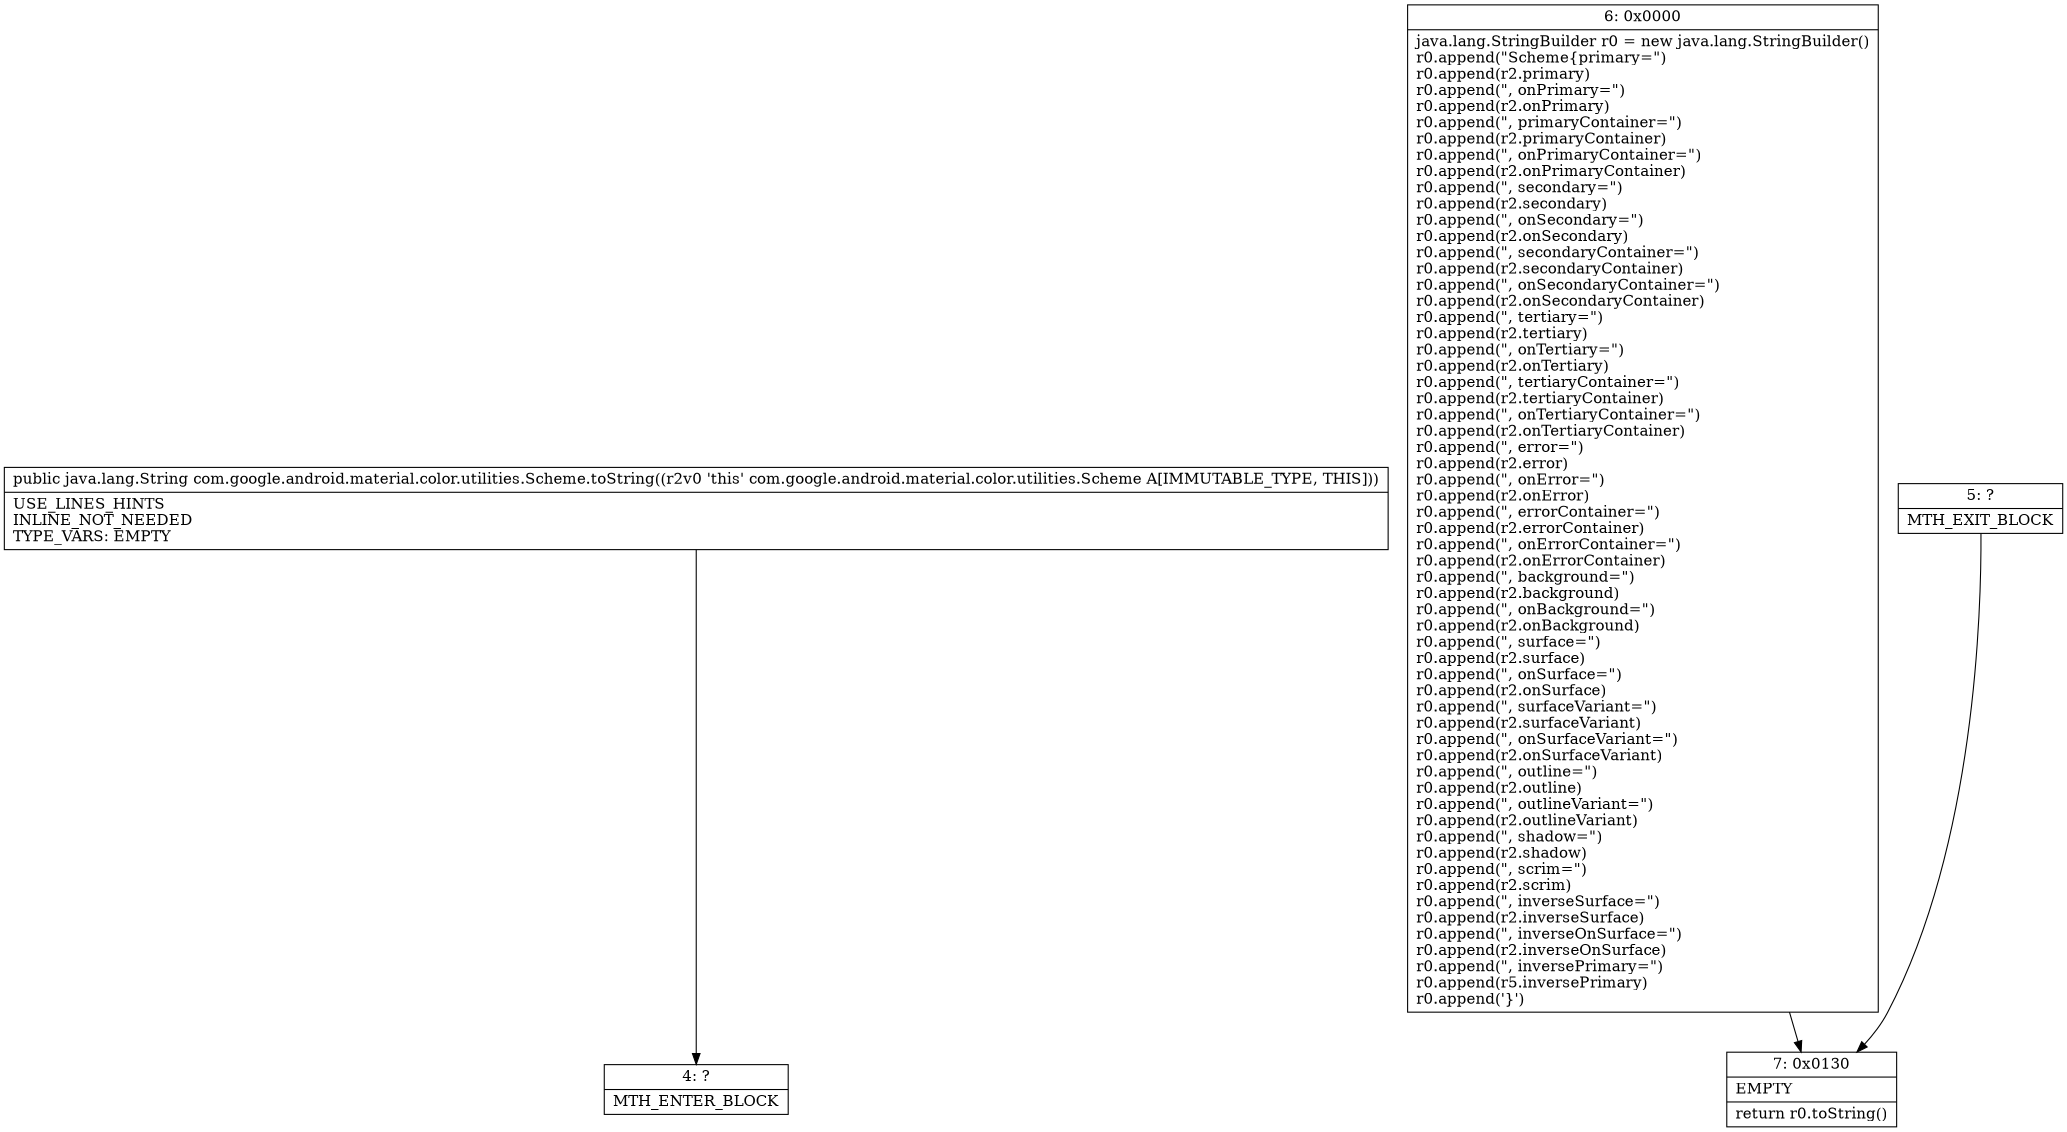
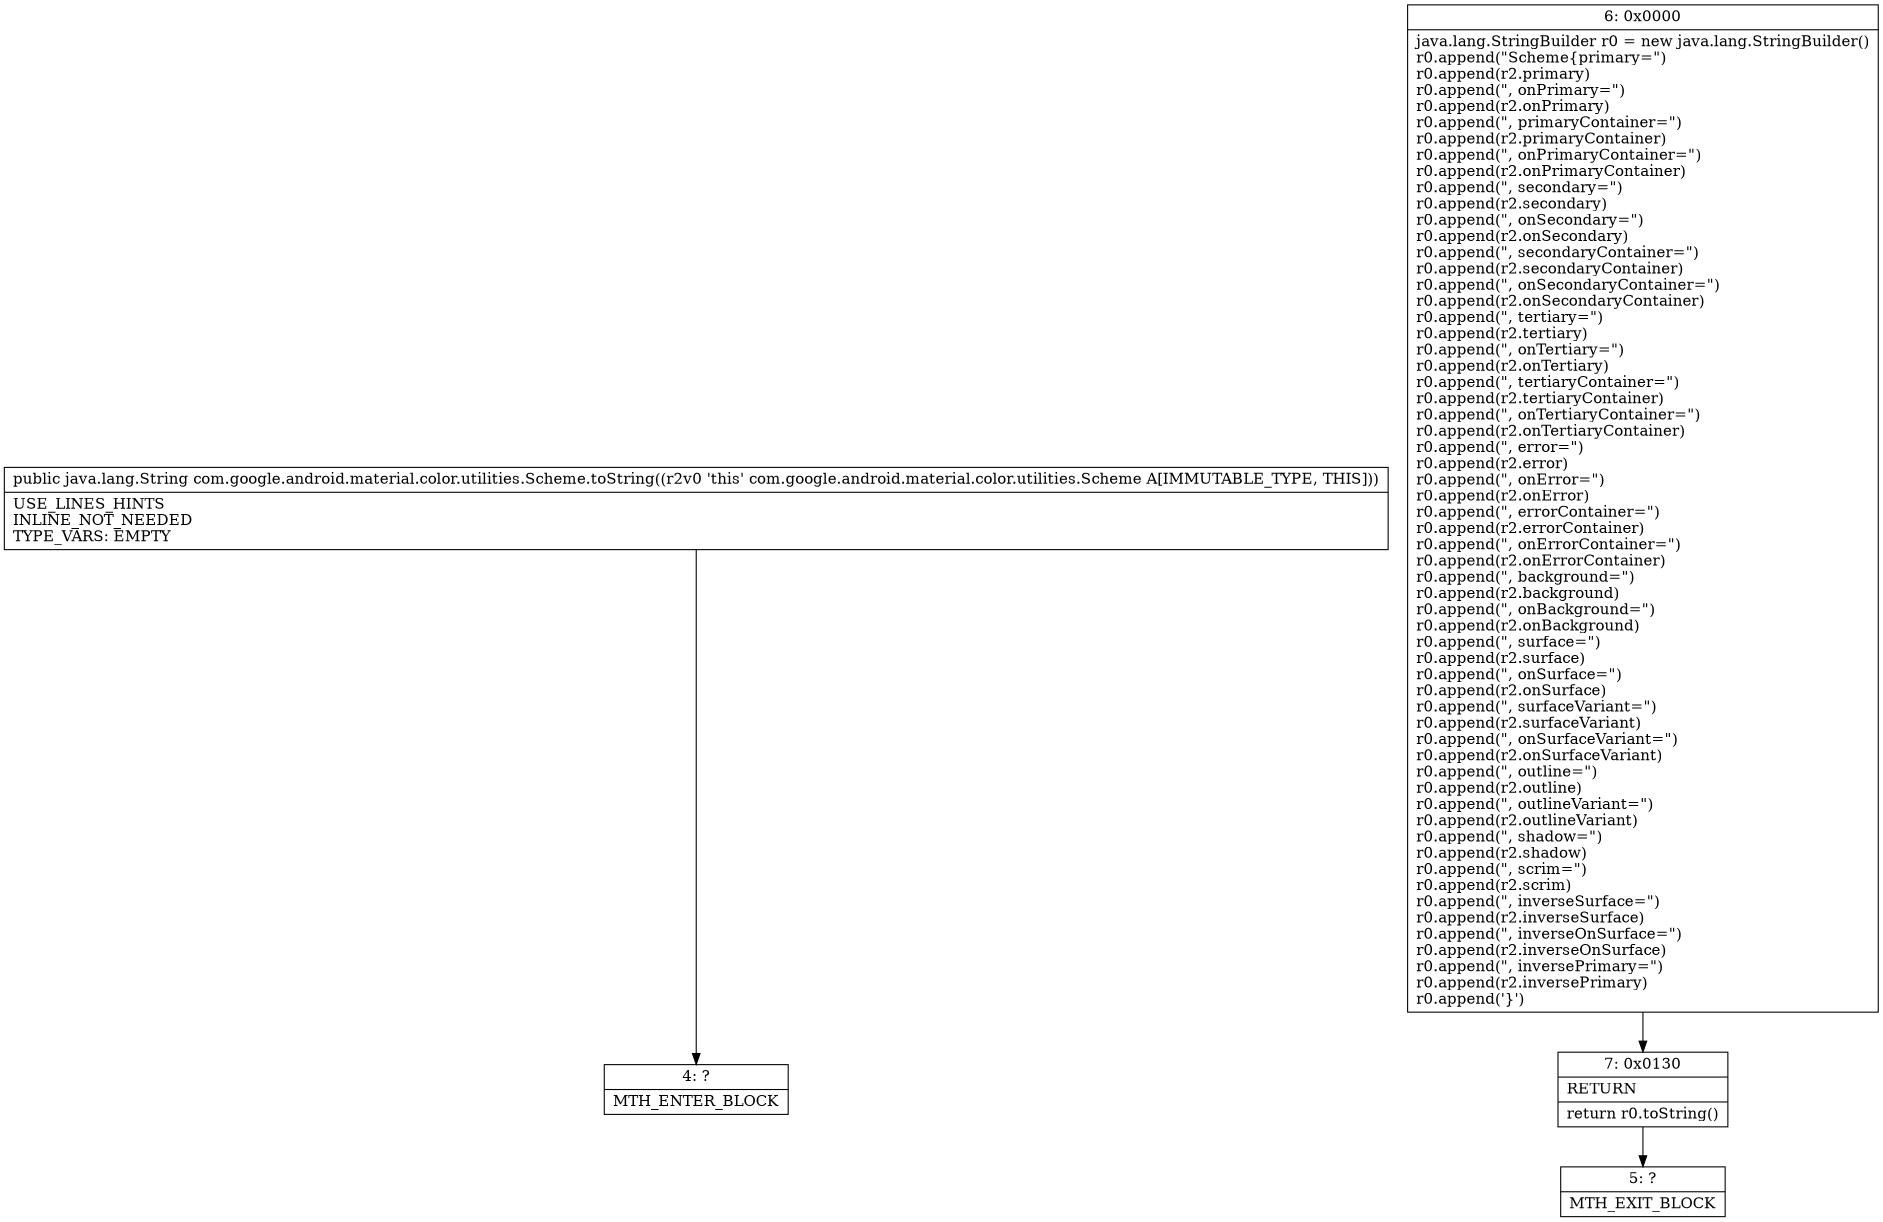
(1957, 798) -> (1643, 1141)
(1532, 983) -> (1532, 983)
(1764, 1089) -> (1602, 1089)
